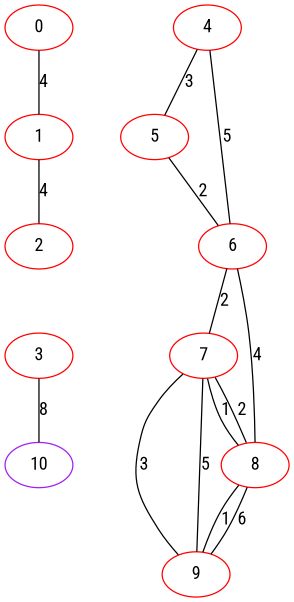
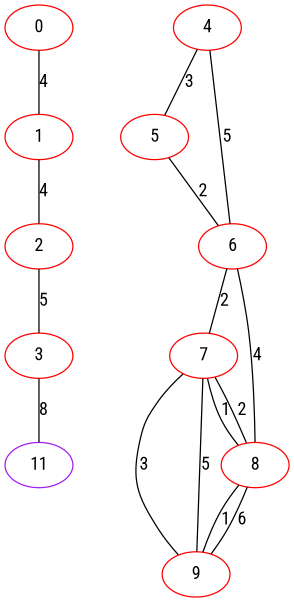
none -> (39, 301)
(39, 465) -> (39, 465)
